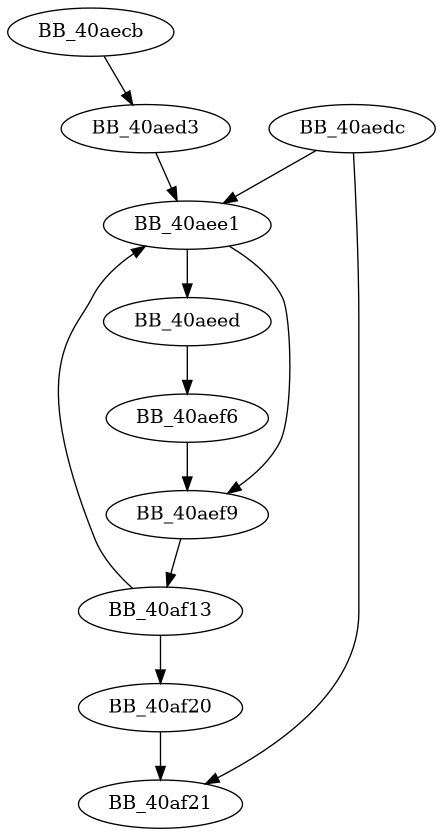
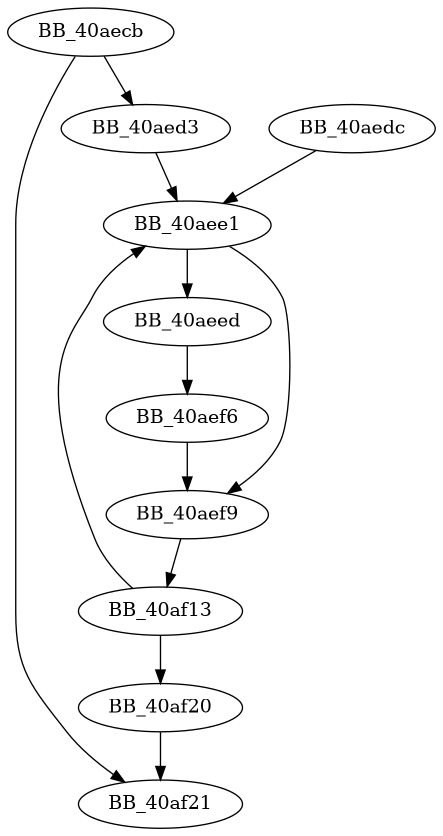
(359, 497) -> (16, 427)
